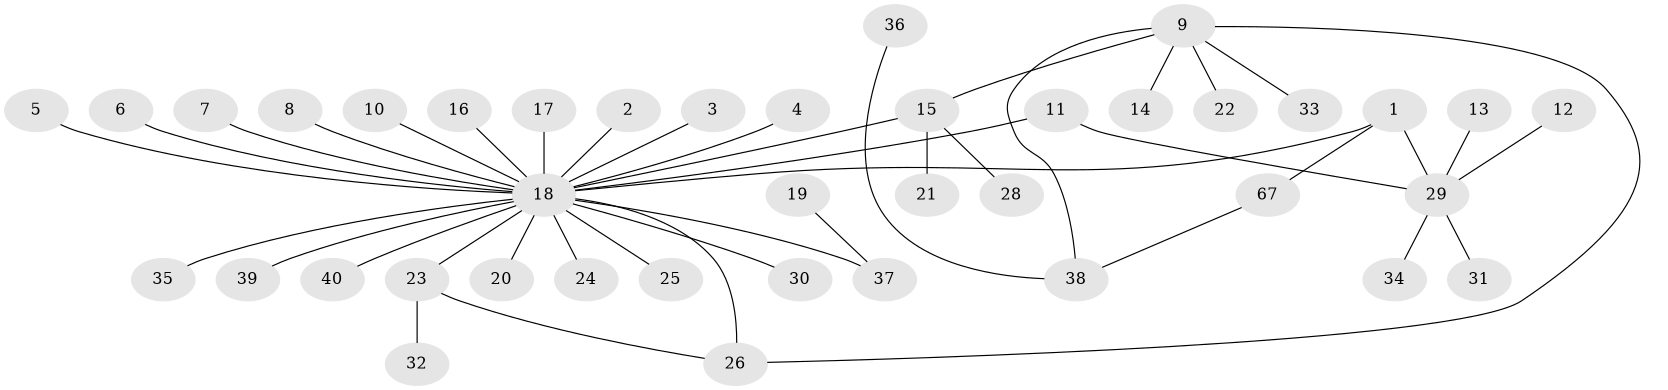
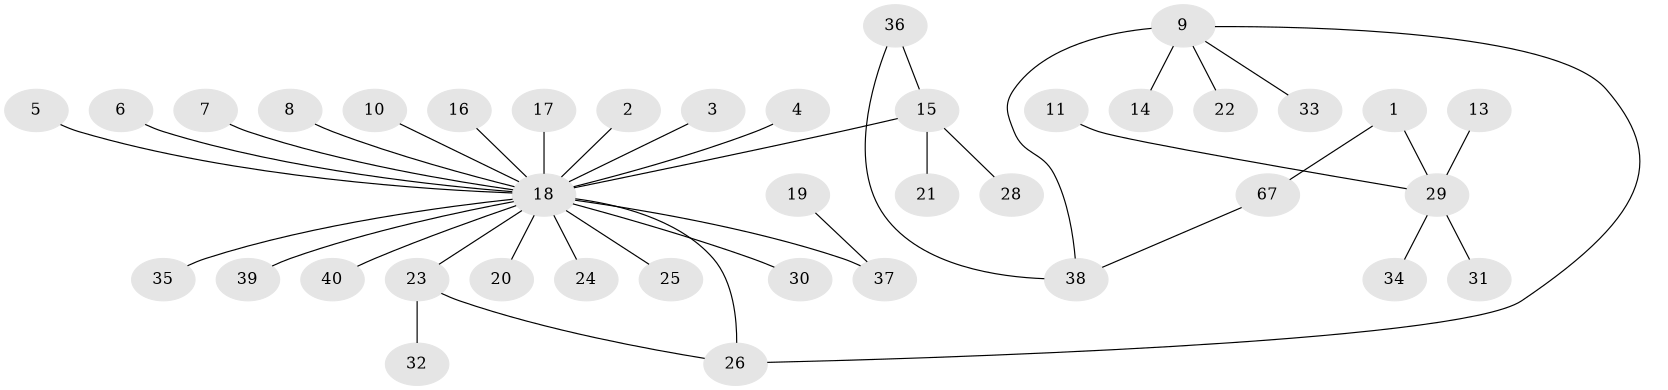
(1058, 62) -> (911, 68)
(1564, 110) -> none
(802, 160) -> none
(975, 168) -> none
